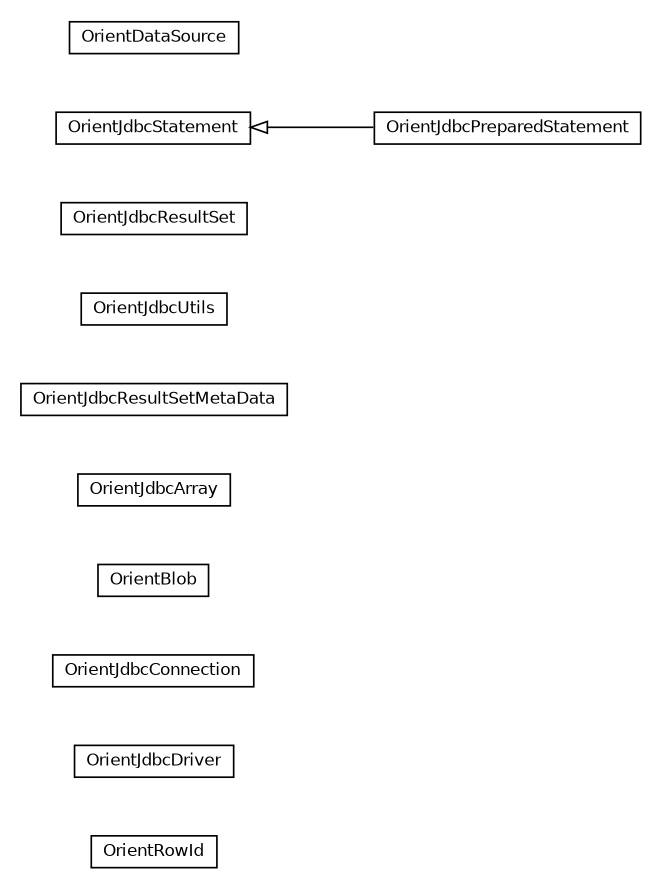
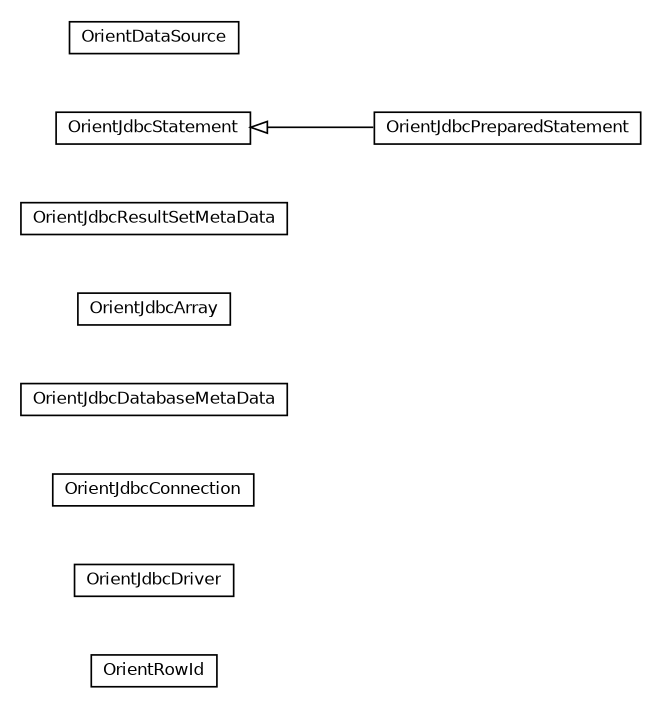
(153, 218) -> none
(153, 308) -> none
none -> (153, 399)
(153, 580) -> none
